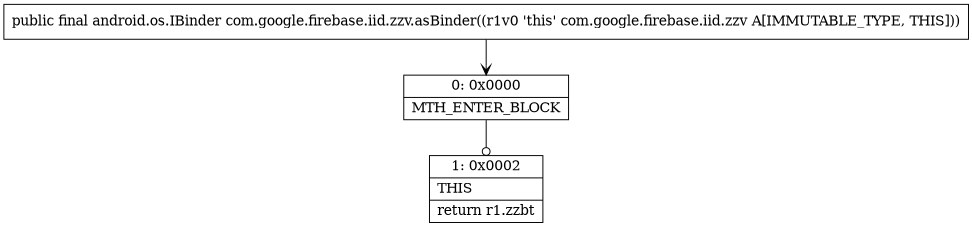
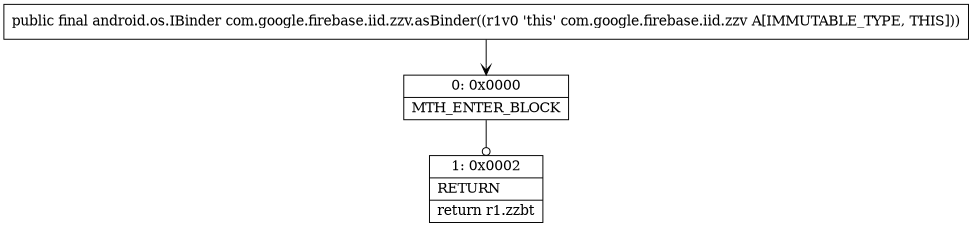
(455, 189) -> (469, 189)
